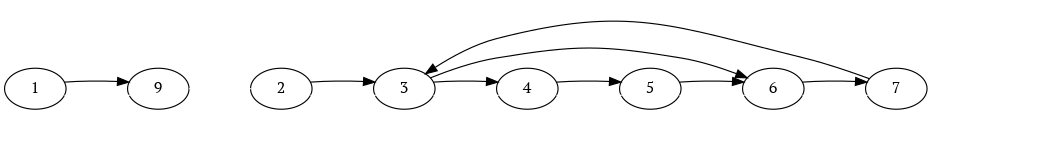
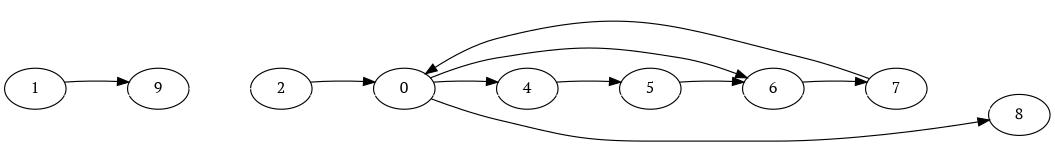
(404, 89) -> (404, 89)
none -> (1019, 115)
